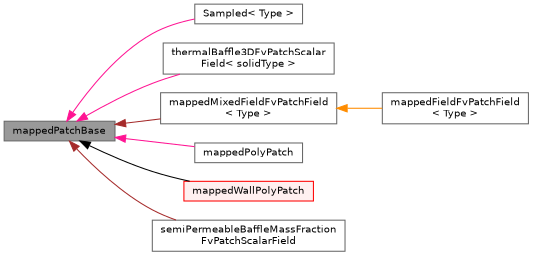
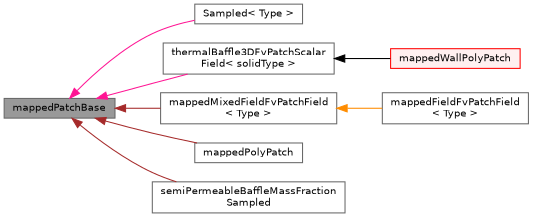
(160, 143) -> (151, 133)
(138, 167) -> (368, 59)
(249, 236) -> (249, 197)
